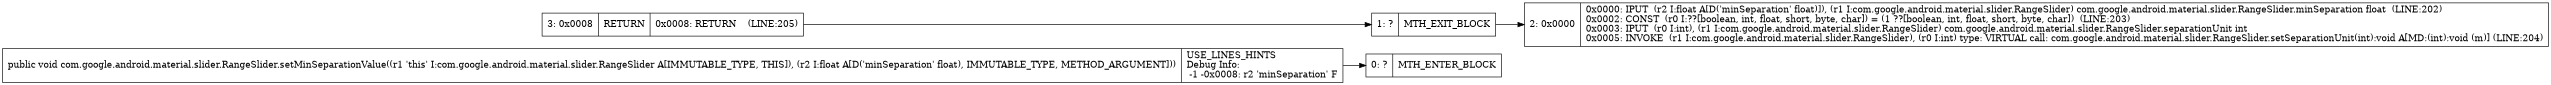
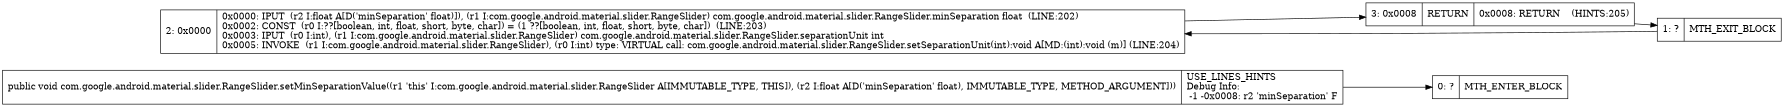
none -> (1272, 19)
(727, 24) -> (1554, 14)
